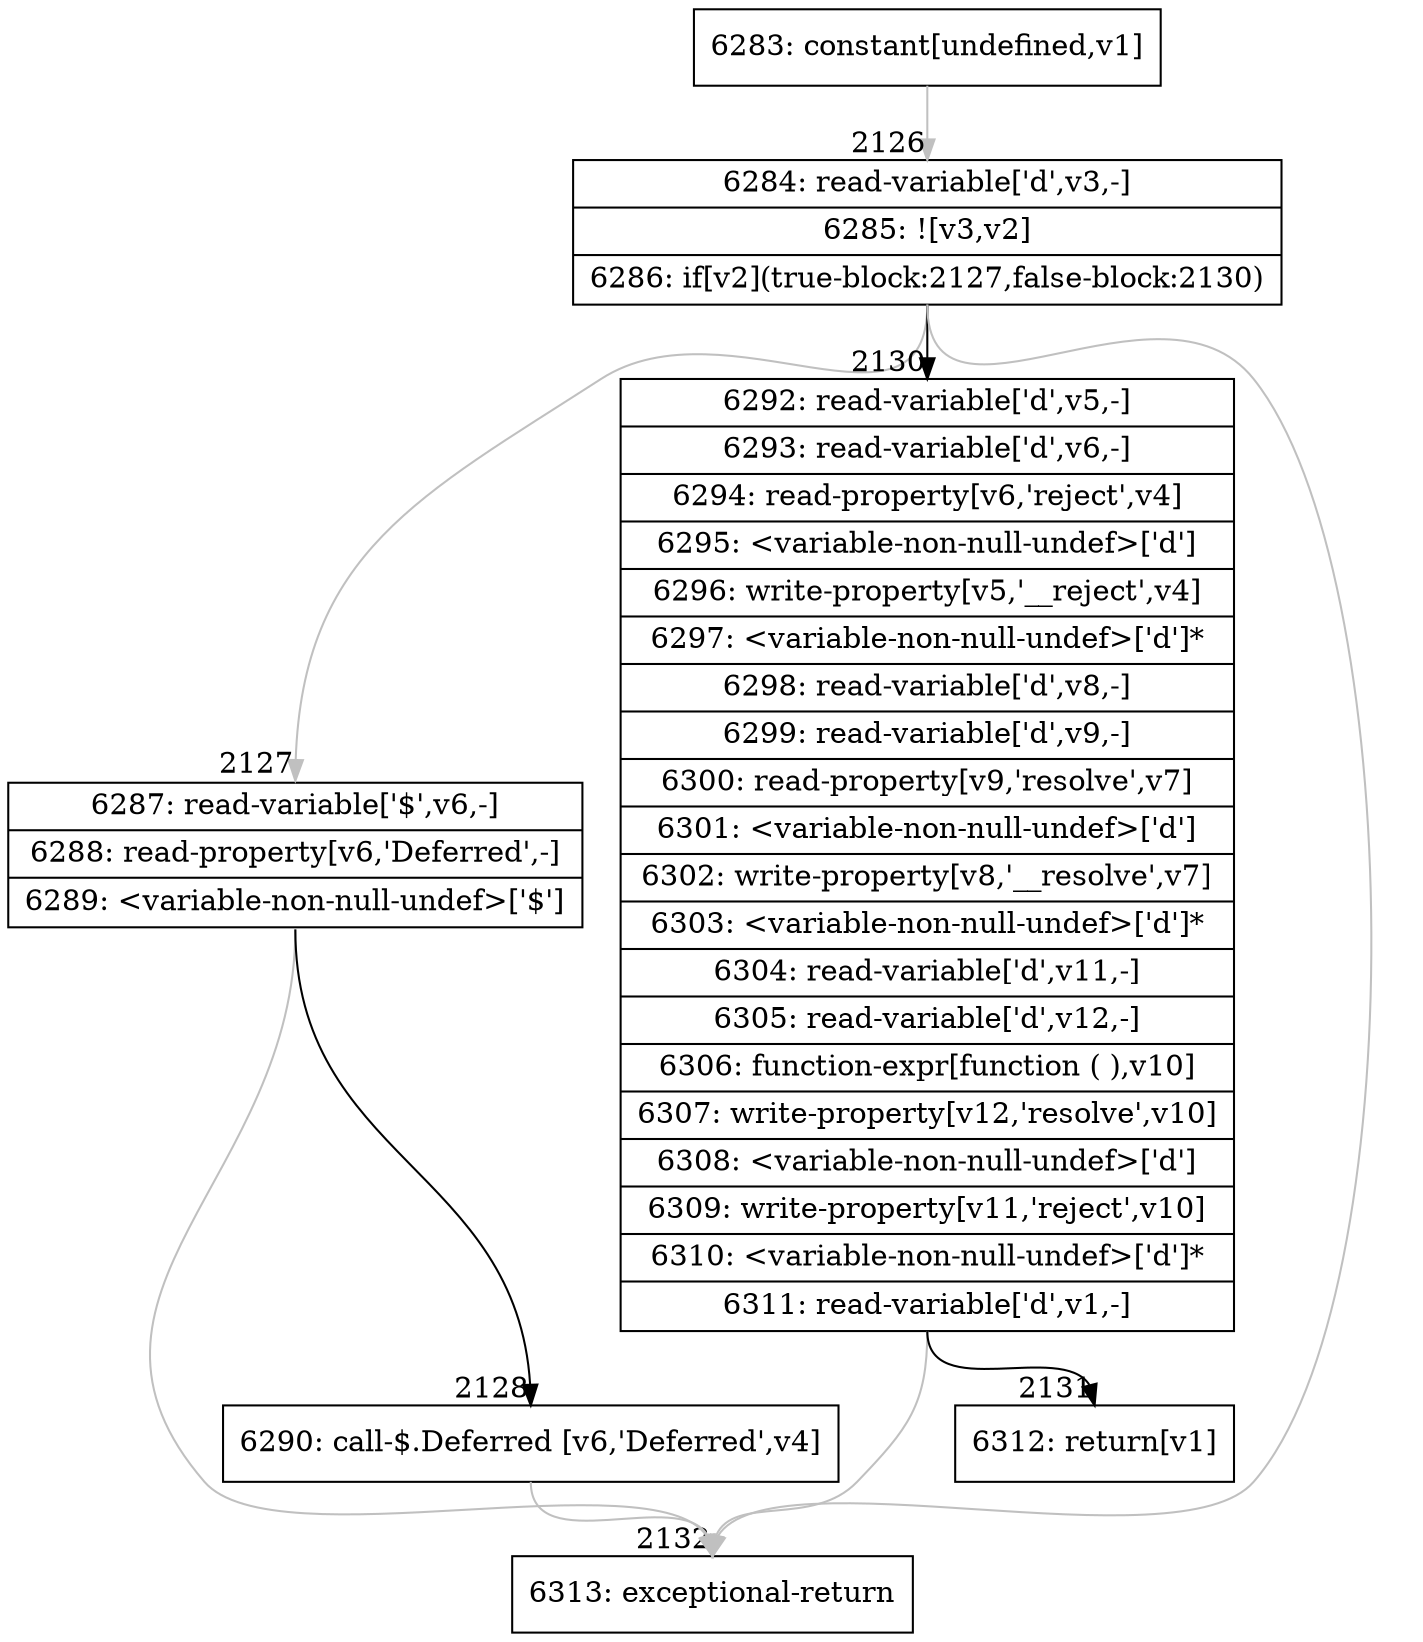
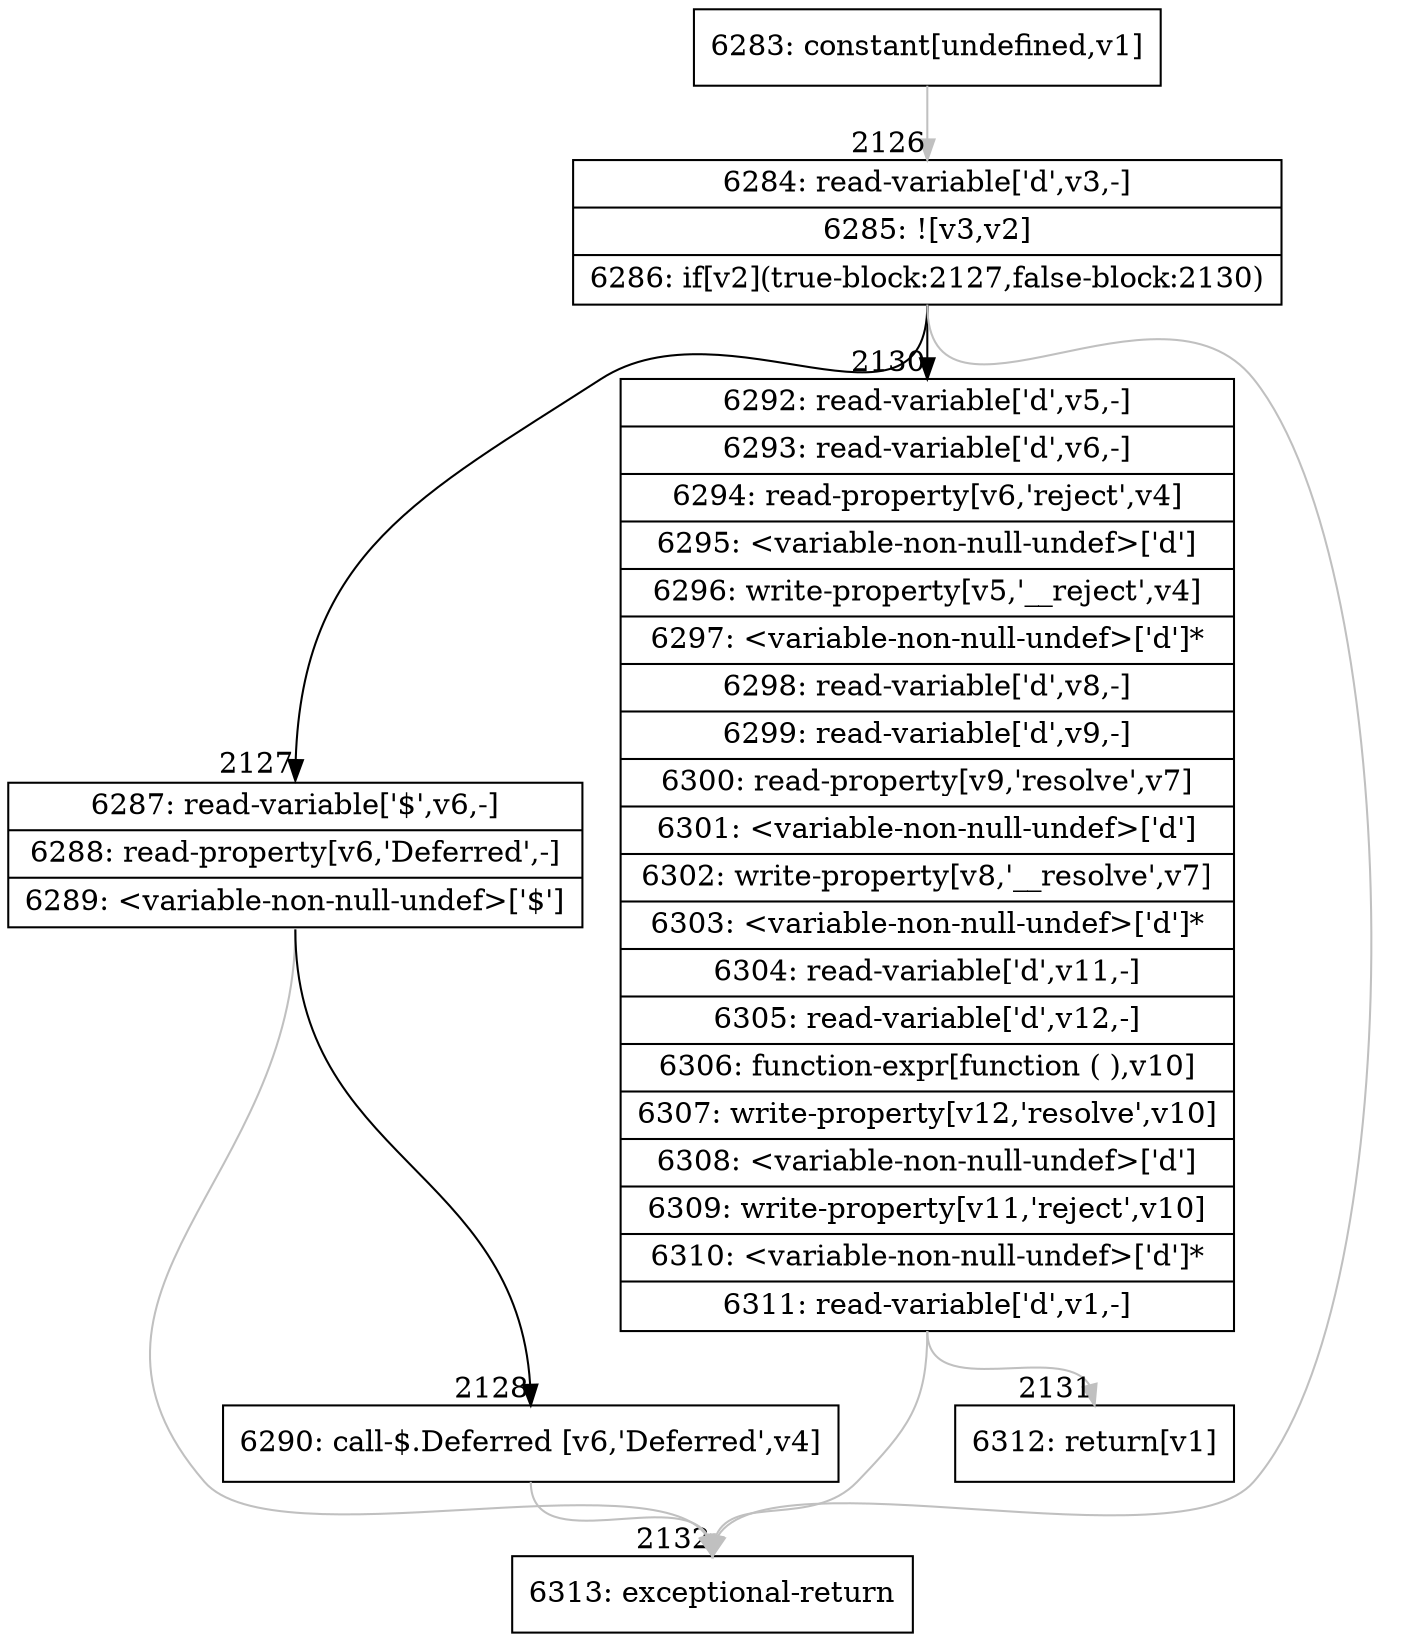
(541, 417) -> (541, 417)
(1000, 1369) -> (1000, 1369)
